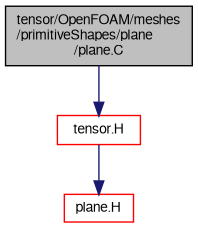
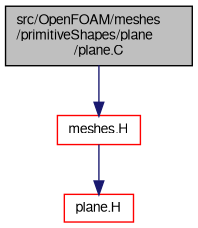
(99, 36) -> (99, 36)
(99, 130) -> (99, 130)
